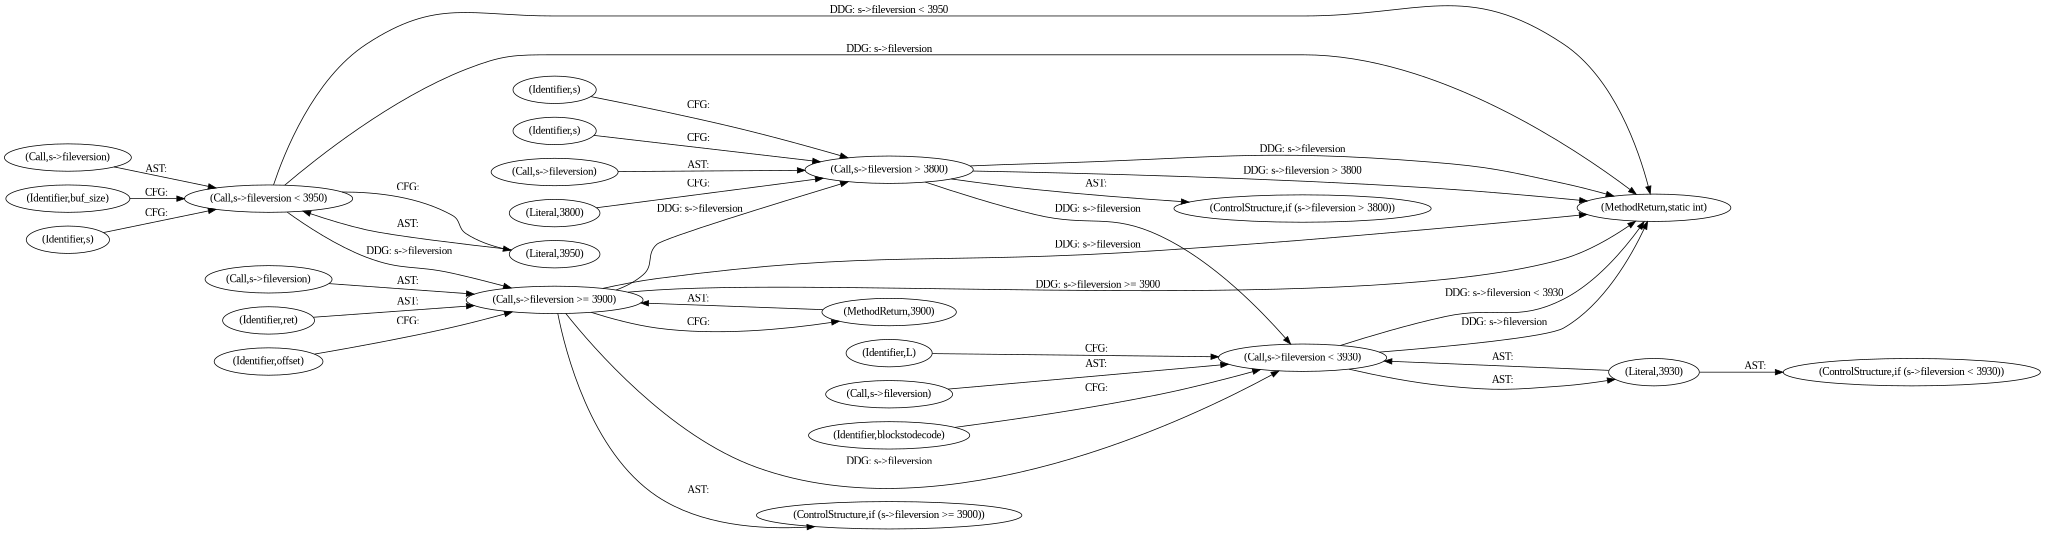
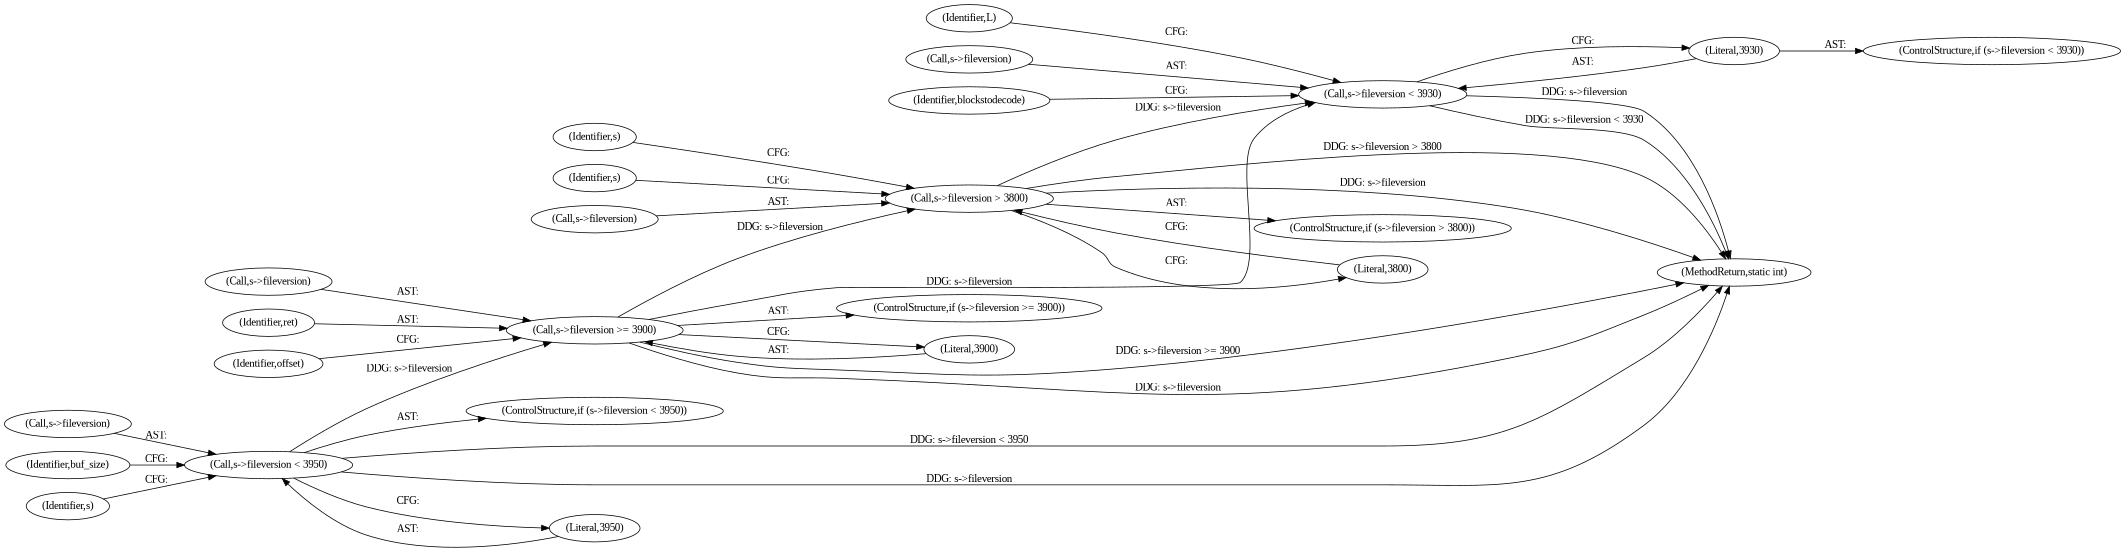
none -> (1158, 280)
(889, 312) -> (969, 349)
(1504, 380) -> (1584, 41)
none -> (595, 411)
